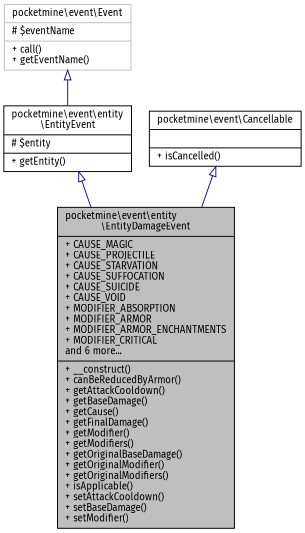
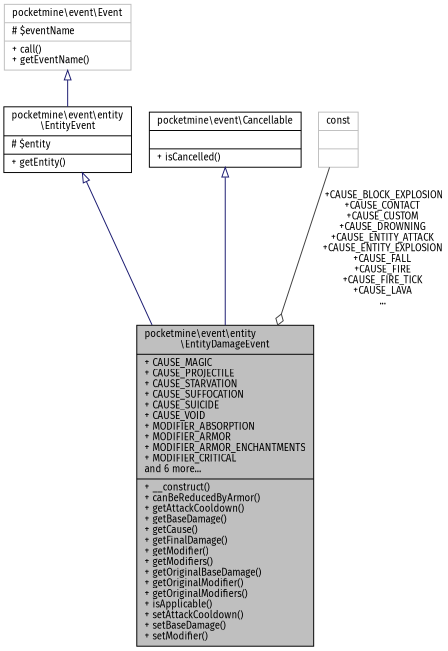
none -> (338, 140)
